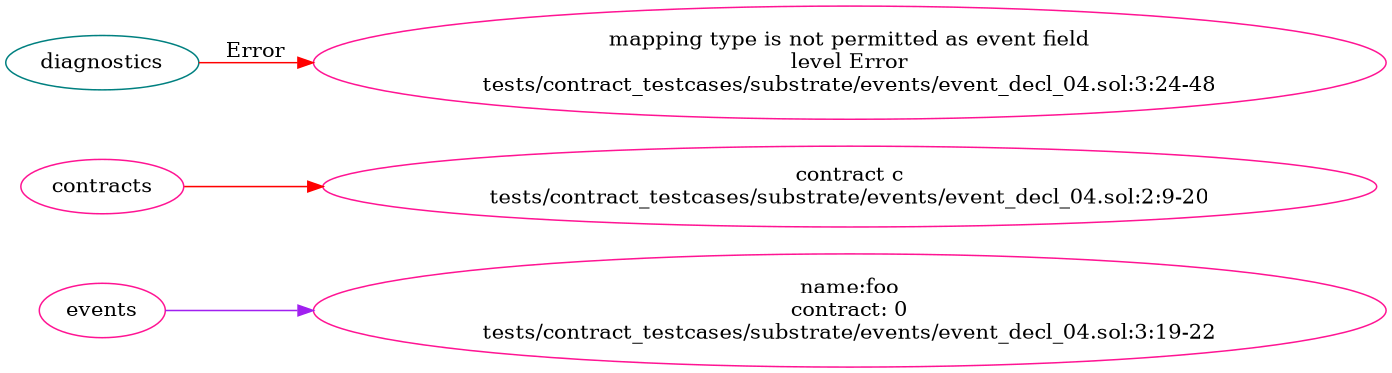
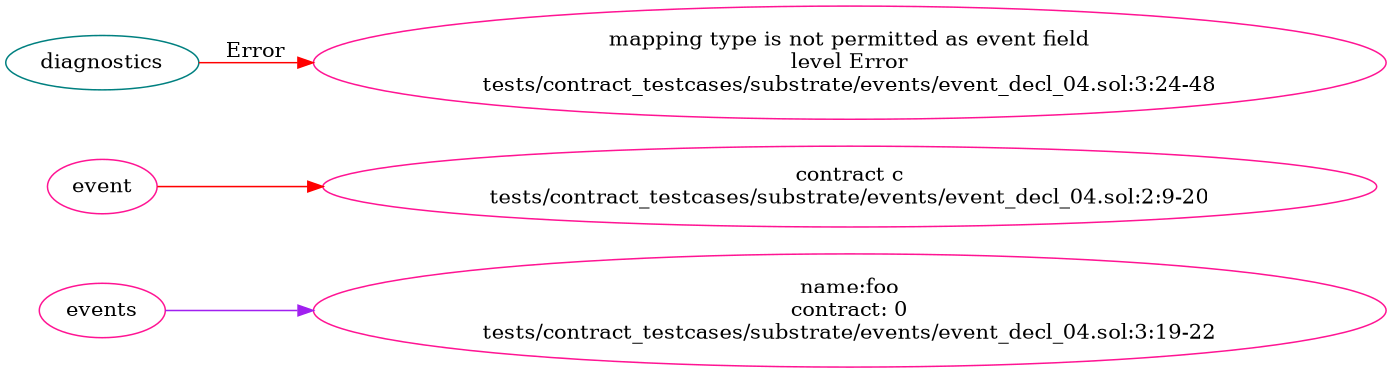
(102, 187) -> (102, 187)
